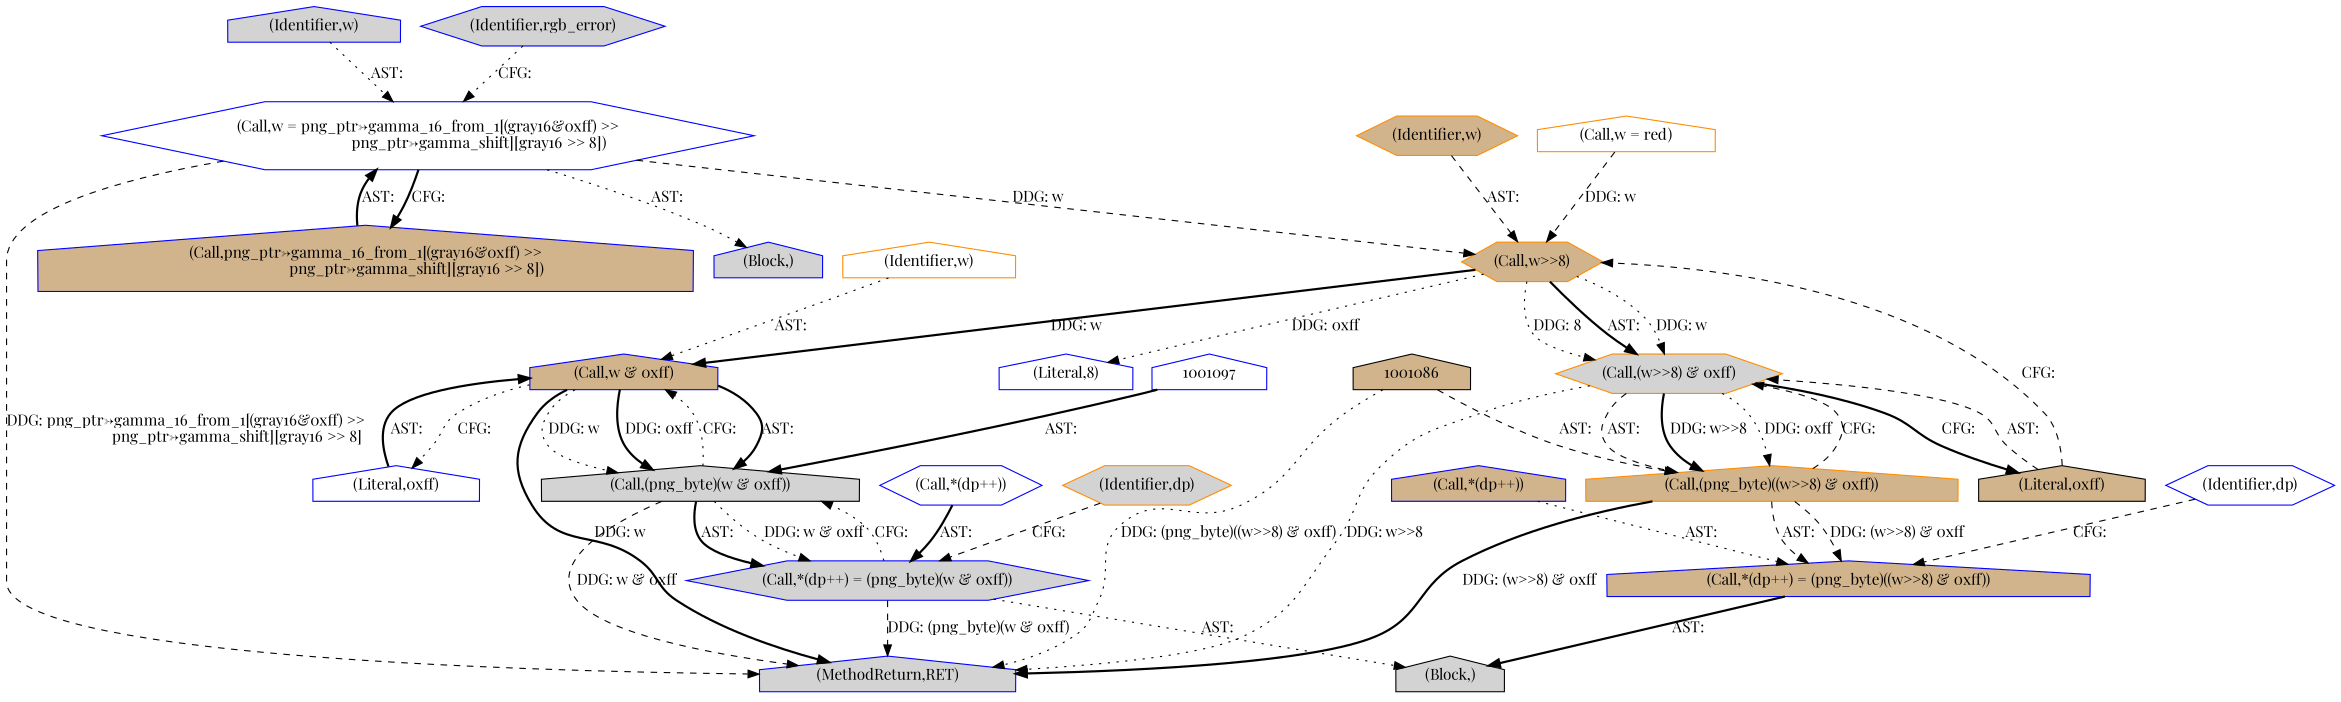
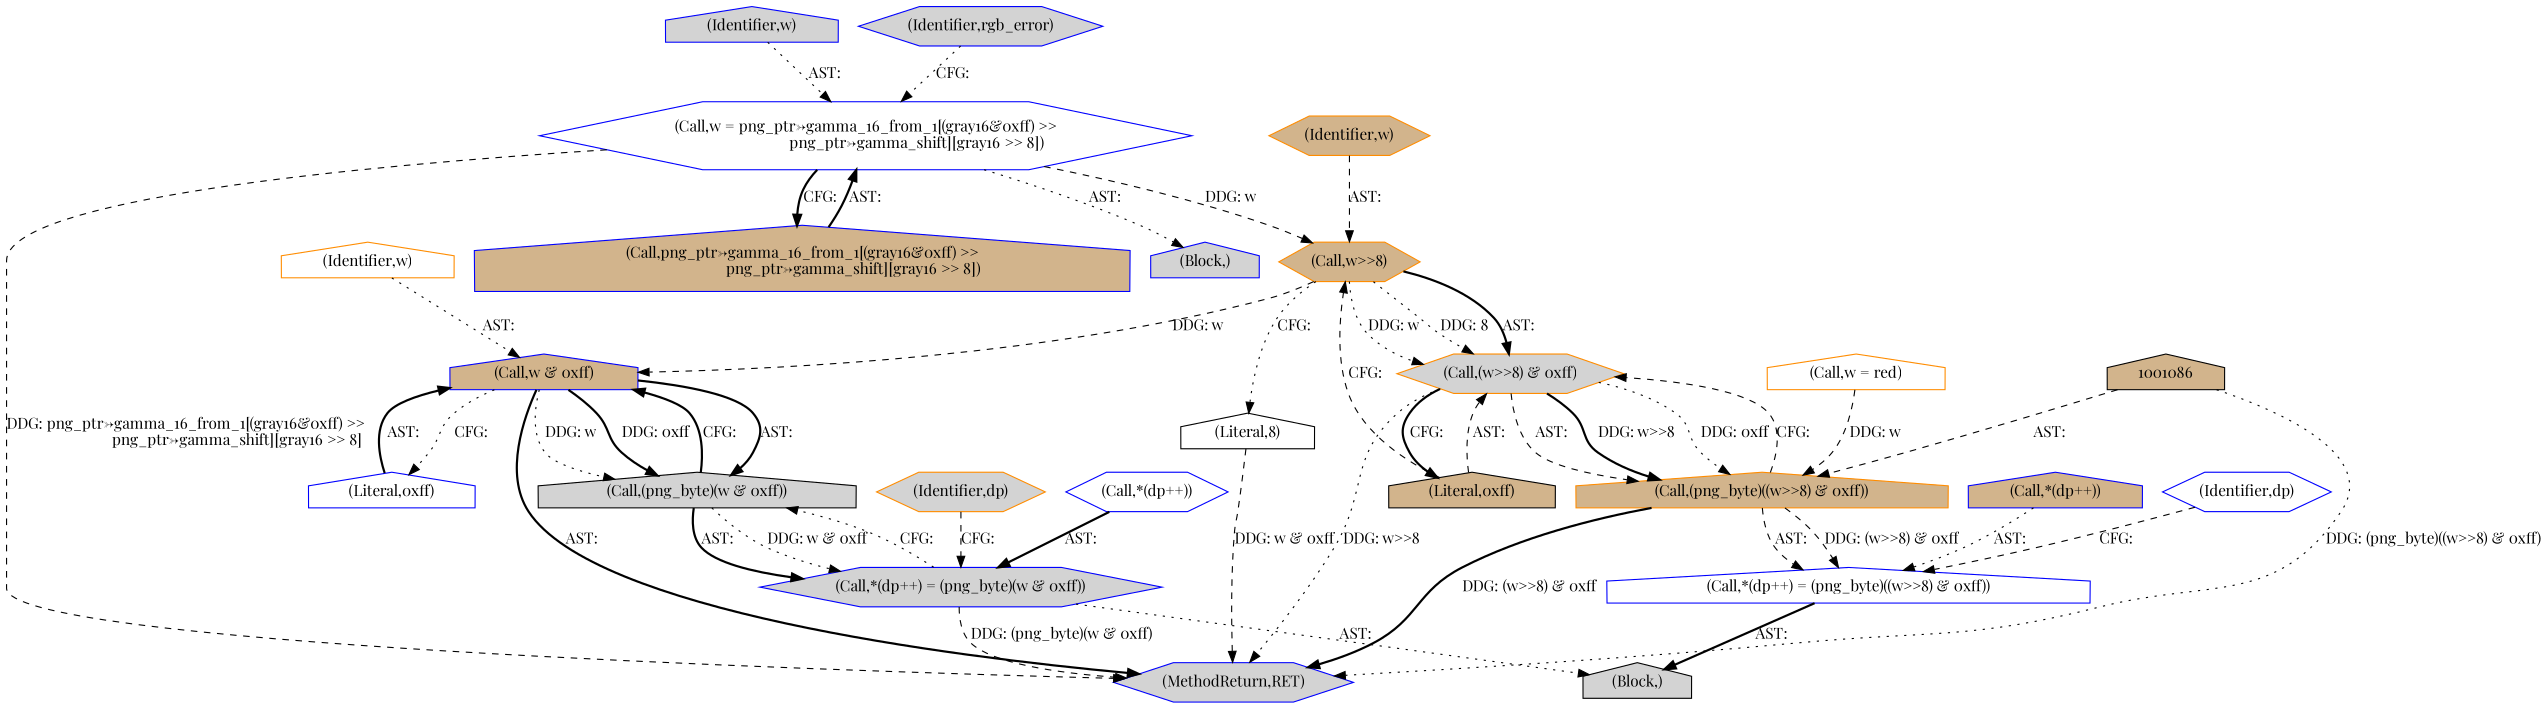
(1584, 192) -> (1843, 435)
(1090, 316) -> (985, 349)
(1325, 326) -> (1296, 326)
(1066, 374) -> (1248, 433)
(1209, 374) -> none
(699, 426) -> (693, 418)
(620, 533) -> (584, 540)
(1849, 581) -> (1849, 587)
(607, 621) -> (1233, 550)
(888, 676) -> (1233, 682)
